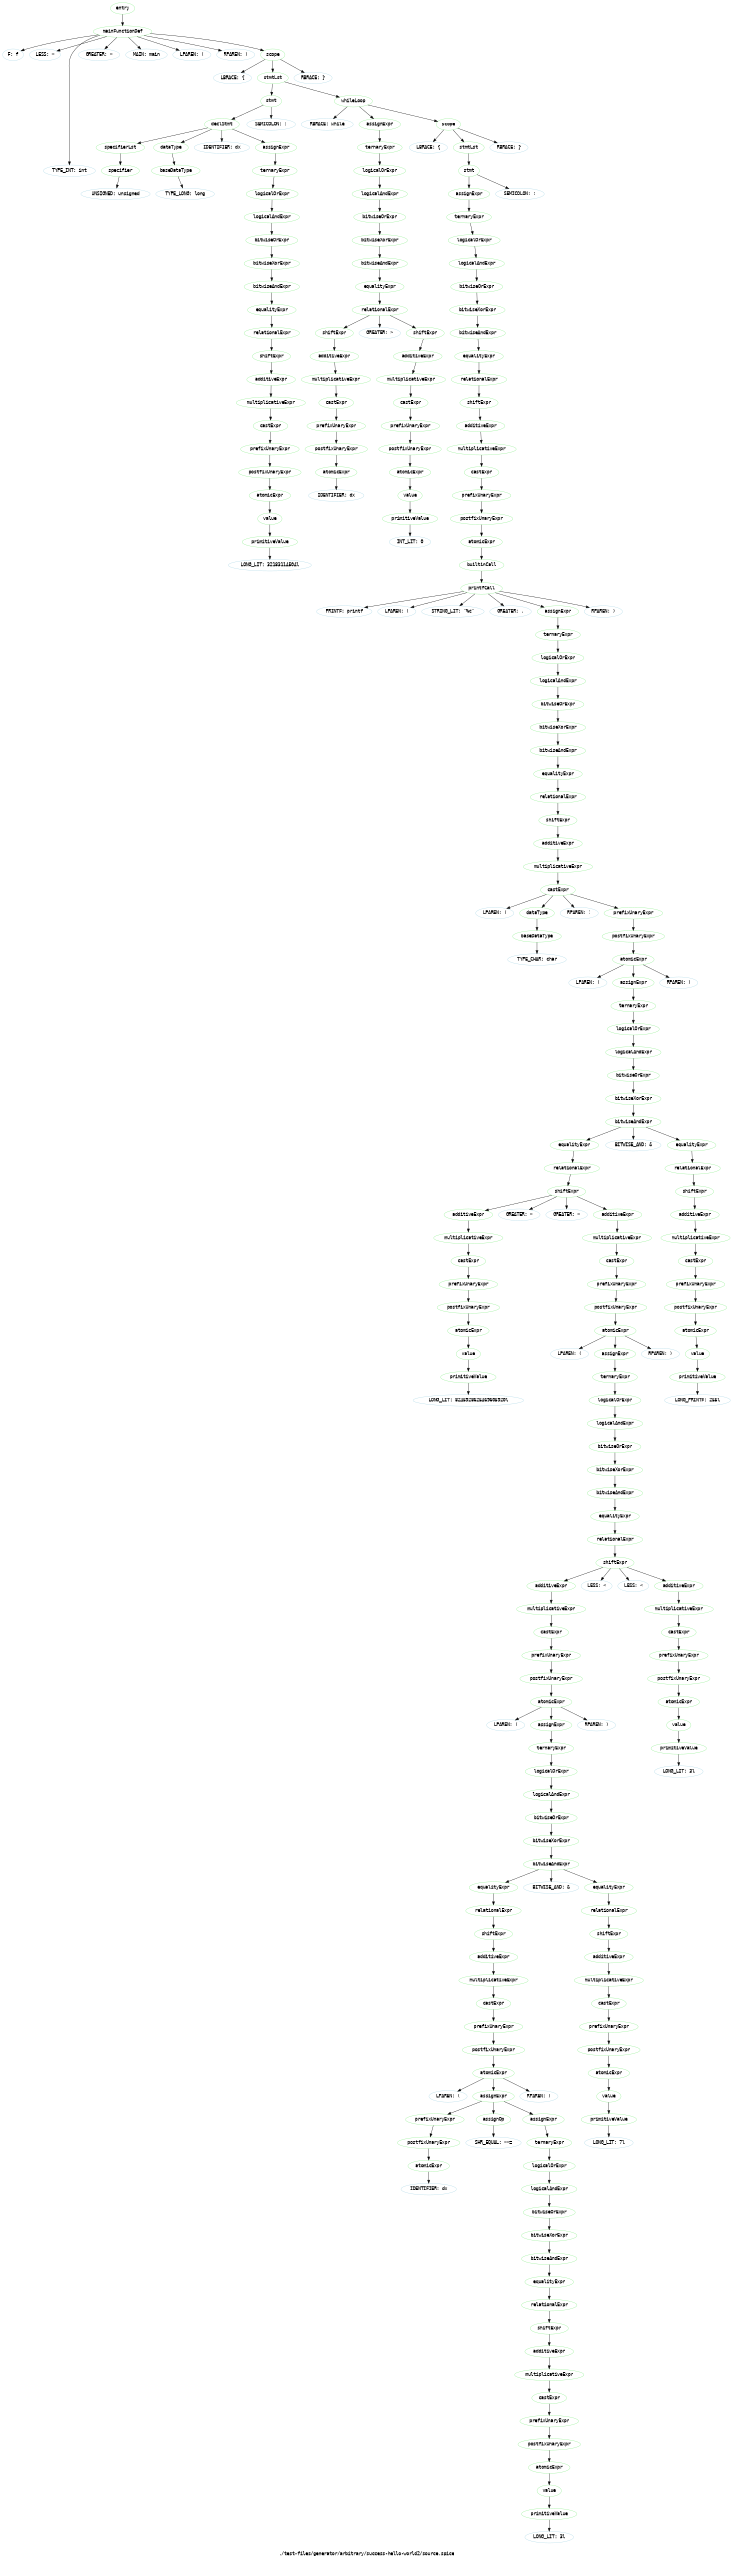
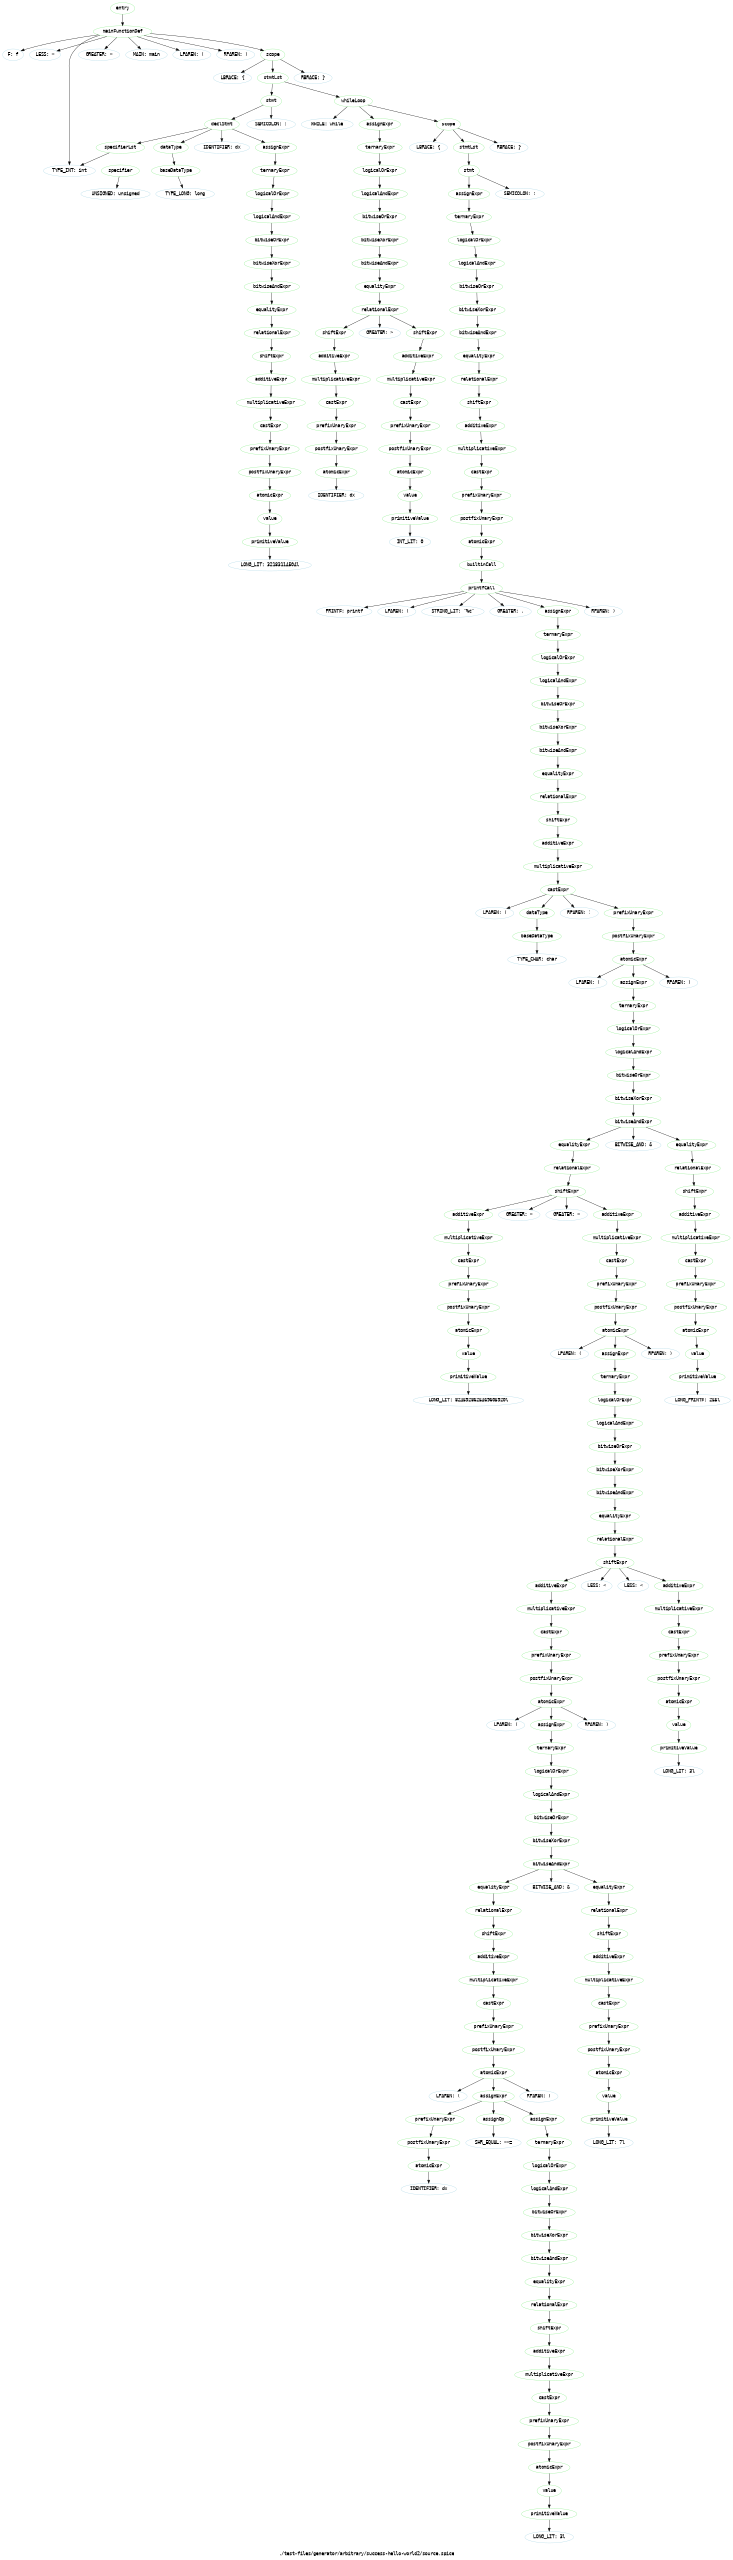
(327, 124) -> (327, 124)
(120, 158) -> (96, 159)
